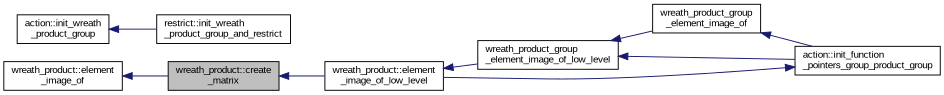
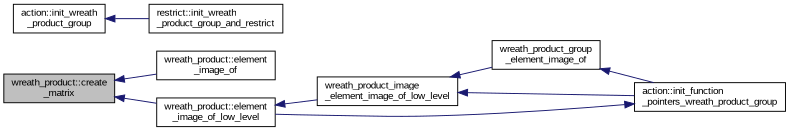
(548, 55) -> (387, 91)
(868, 61) -> (710, 97)
(150, 76) -> (140, 77)
